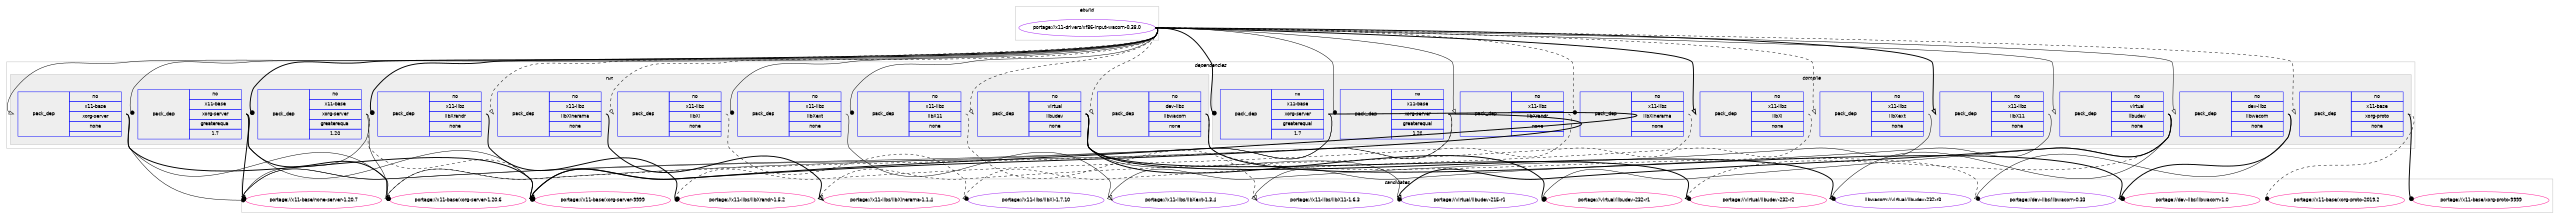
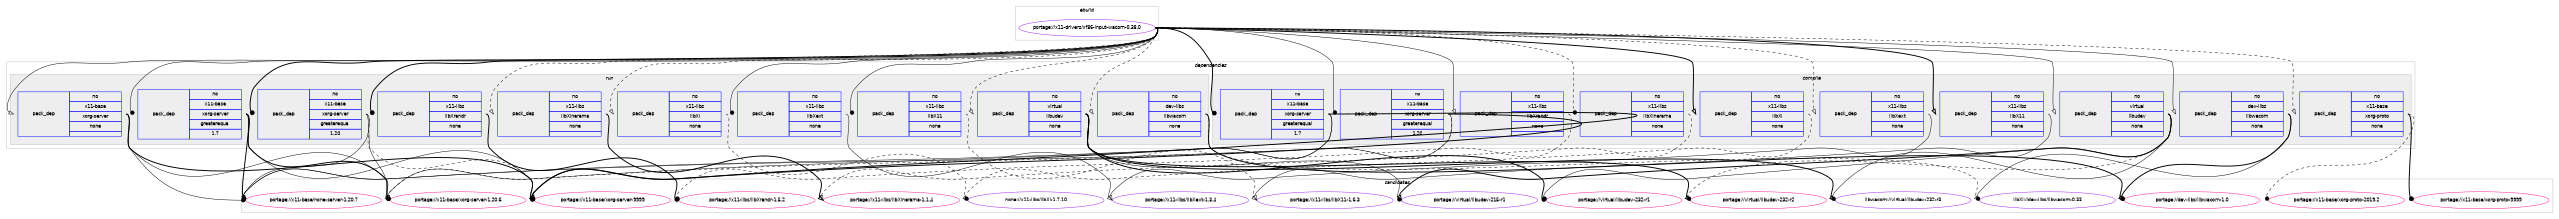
(1036, 200) -> (1036, 200)
(2048, 200) -> (2048, 200)
